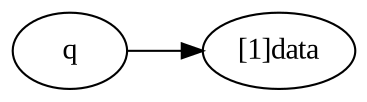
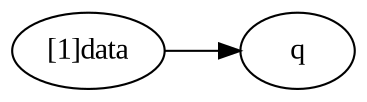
(154, 51) -> (192, 51)
